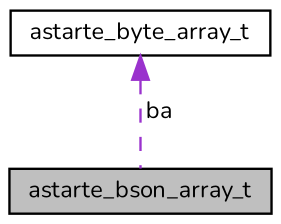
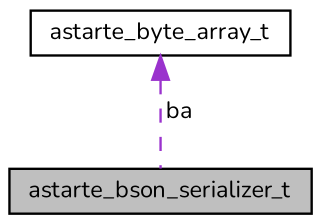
(140, 191) -> (161, 191)
